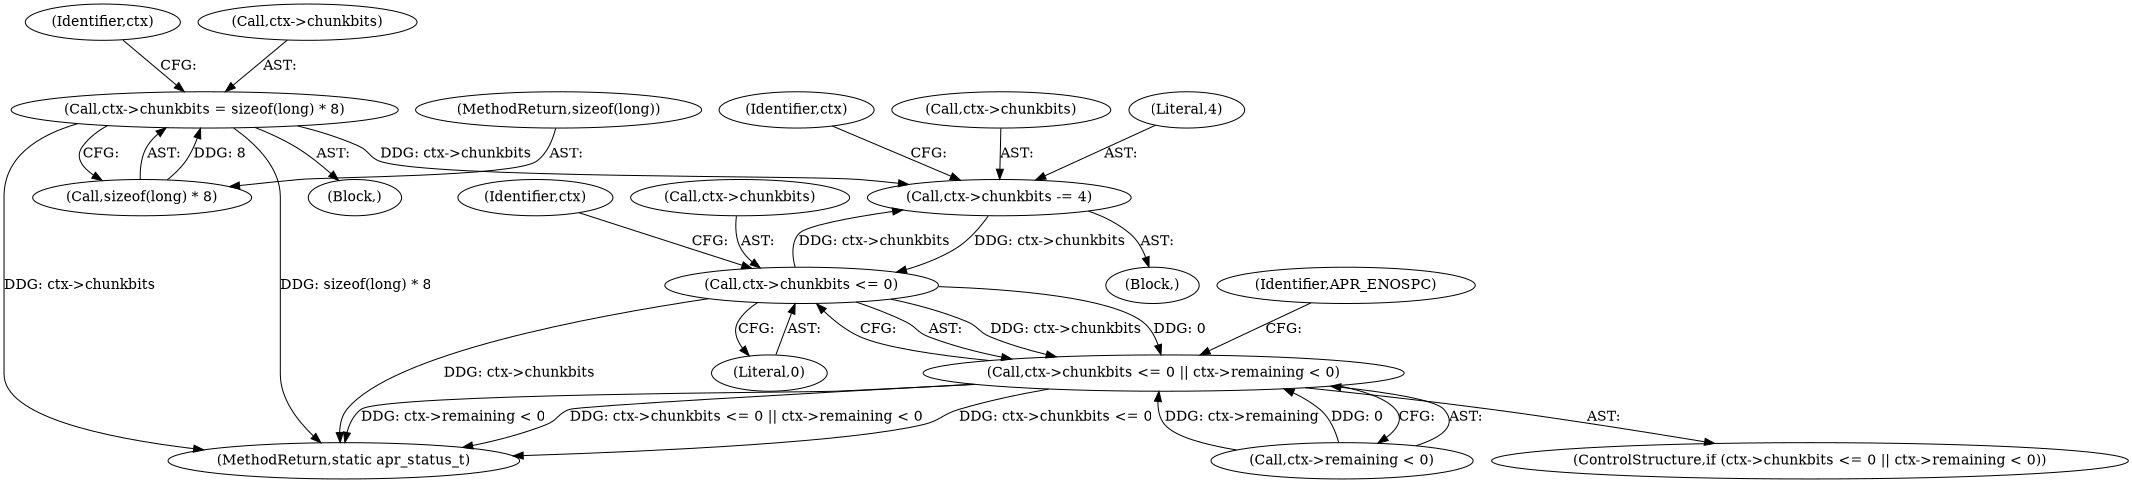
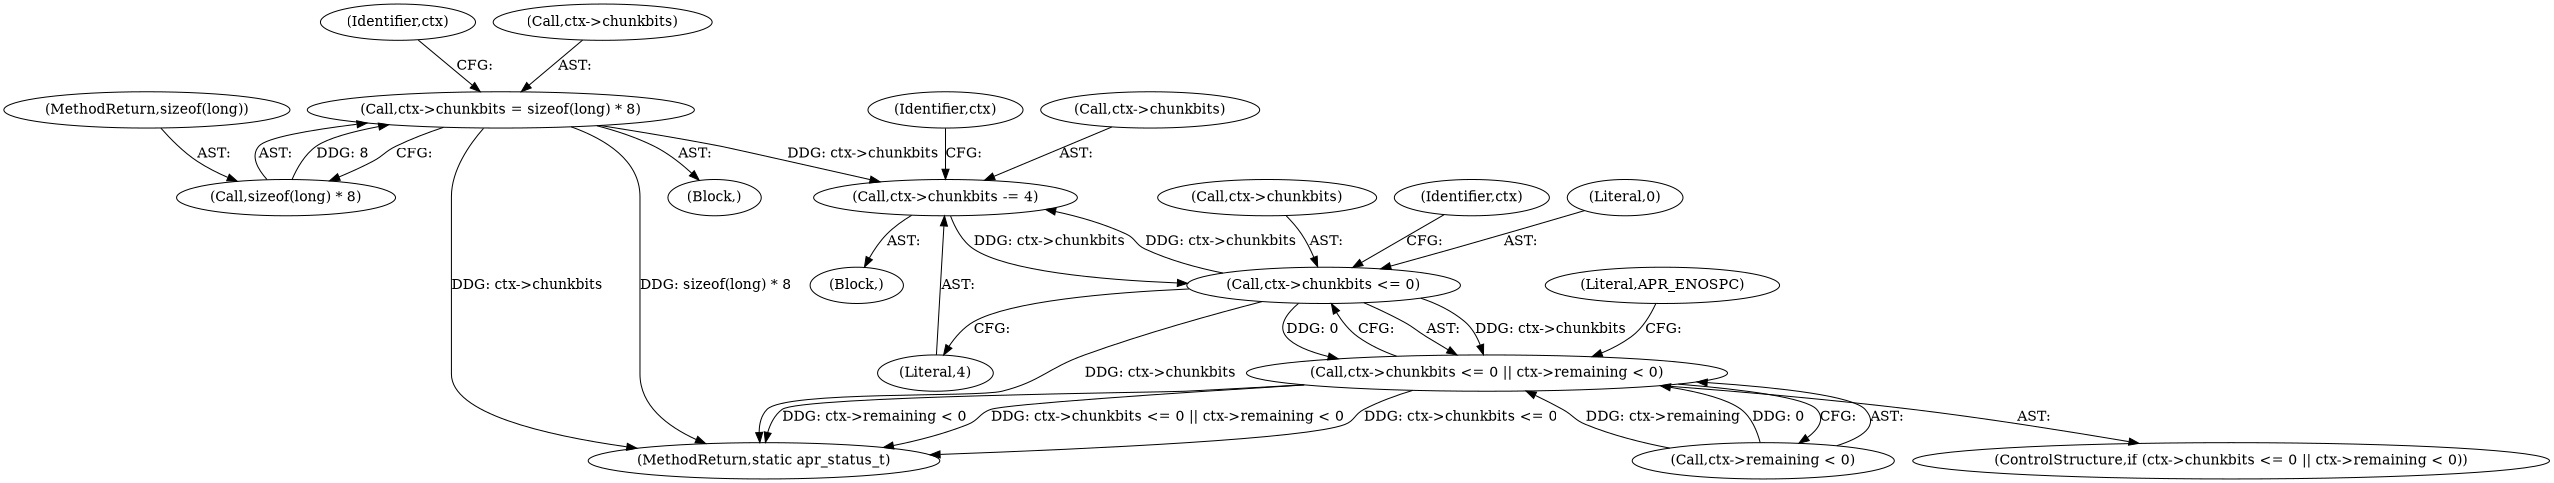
(1346, 285) -> (1662, 285)
(738, 322) -> (1062, 299)
